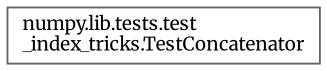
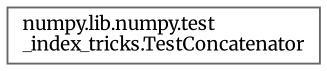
(164, 36) -> (164, 36)
